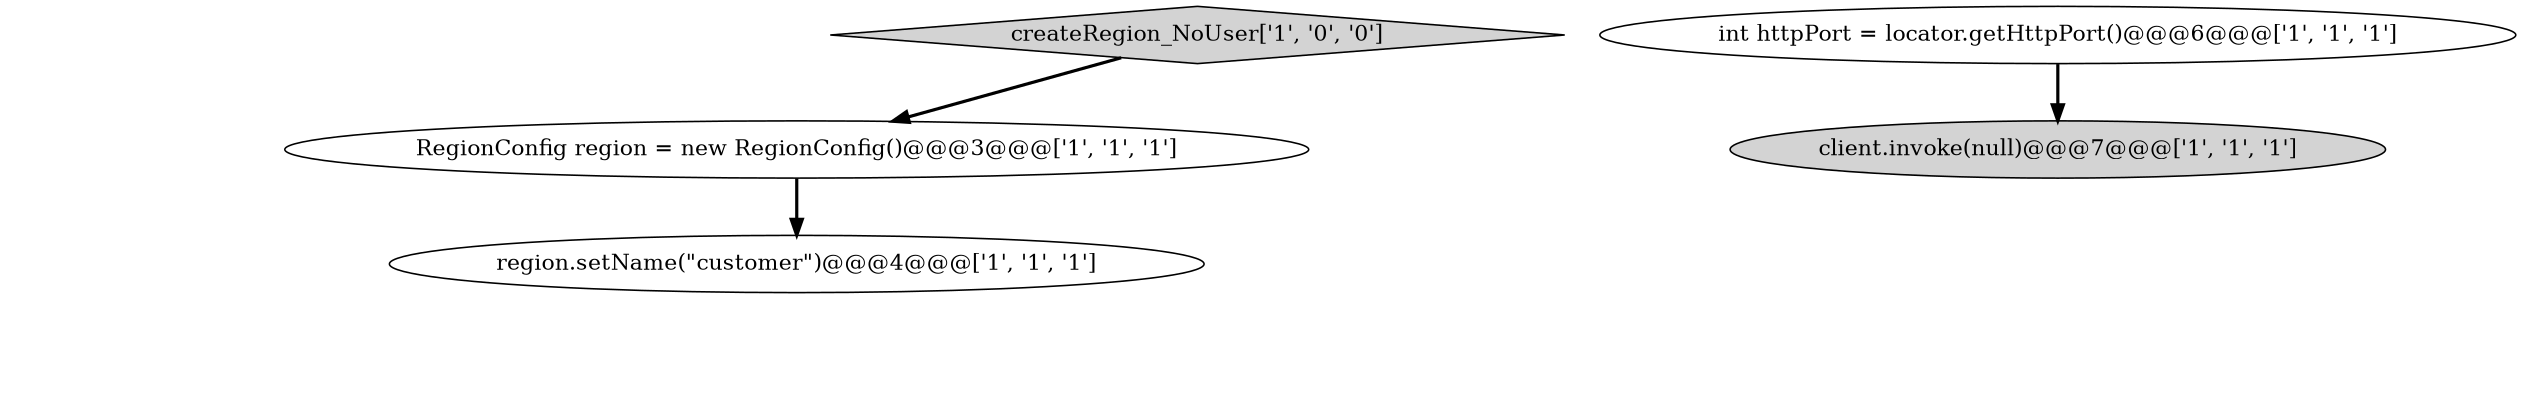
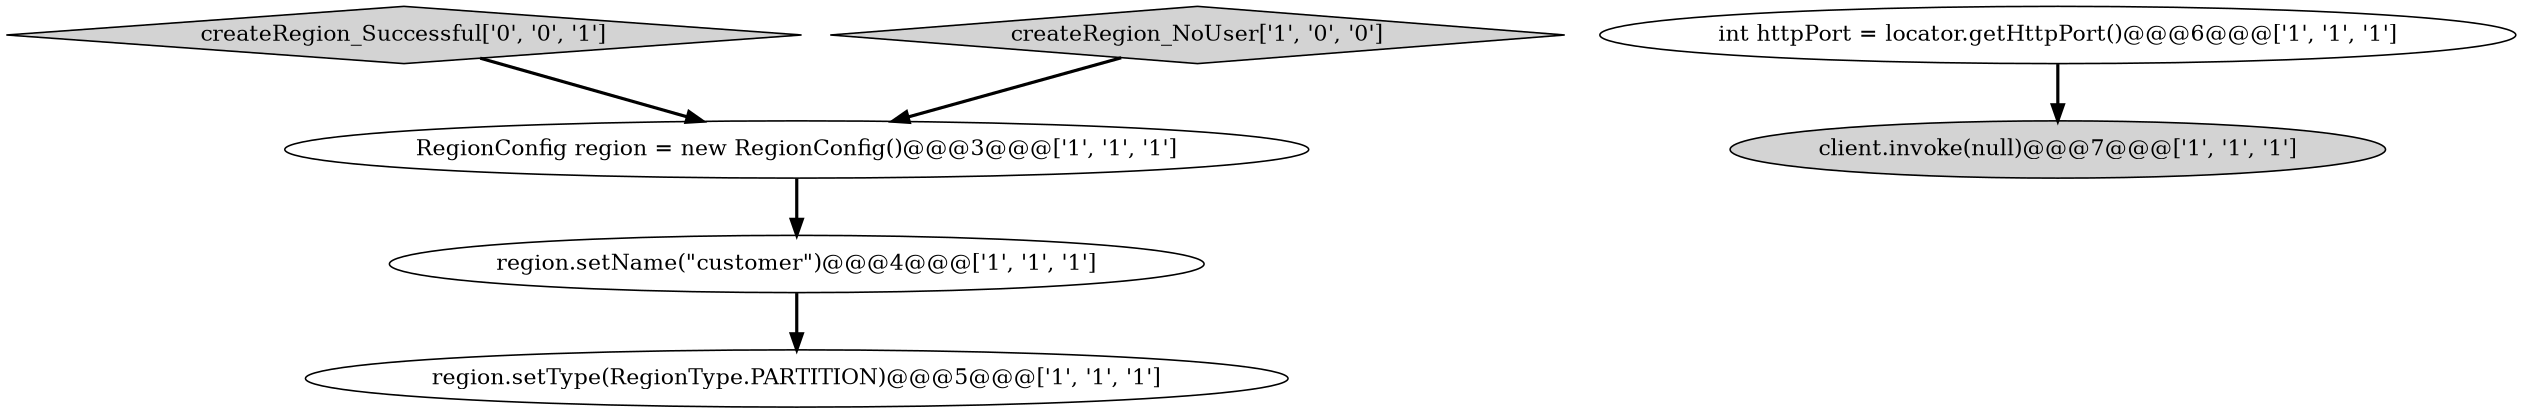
none -> (404, 35)
none -> (797, 378)
